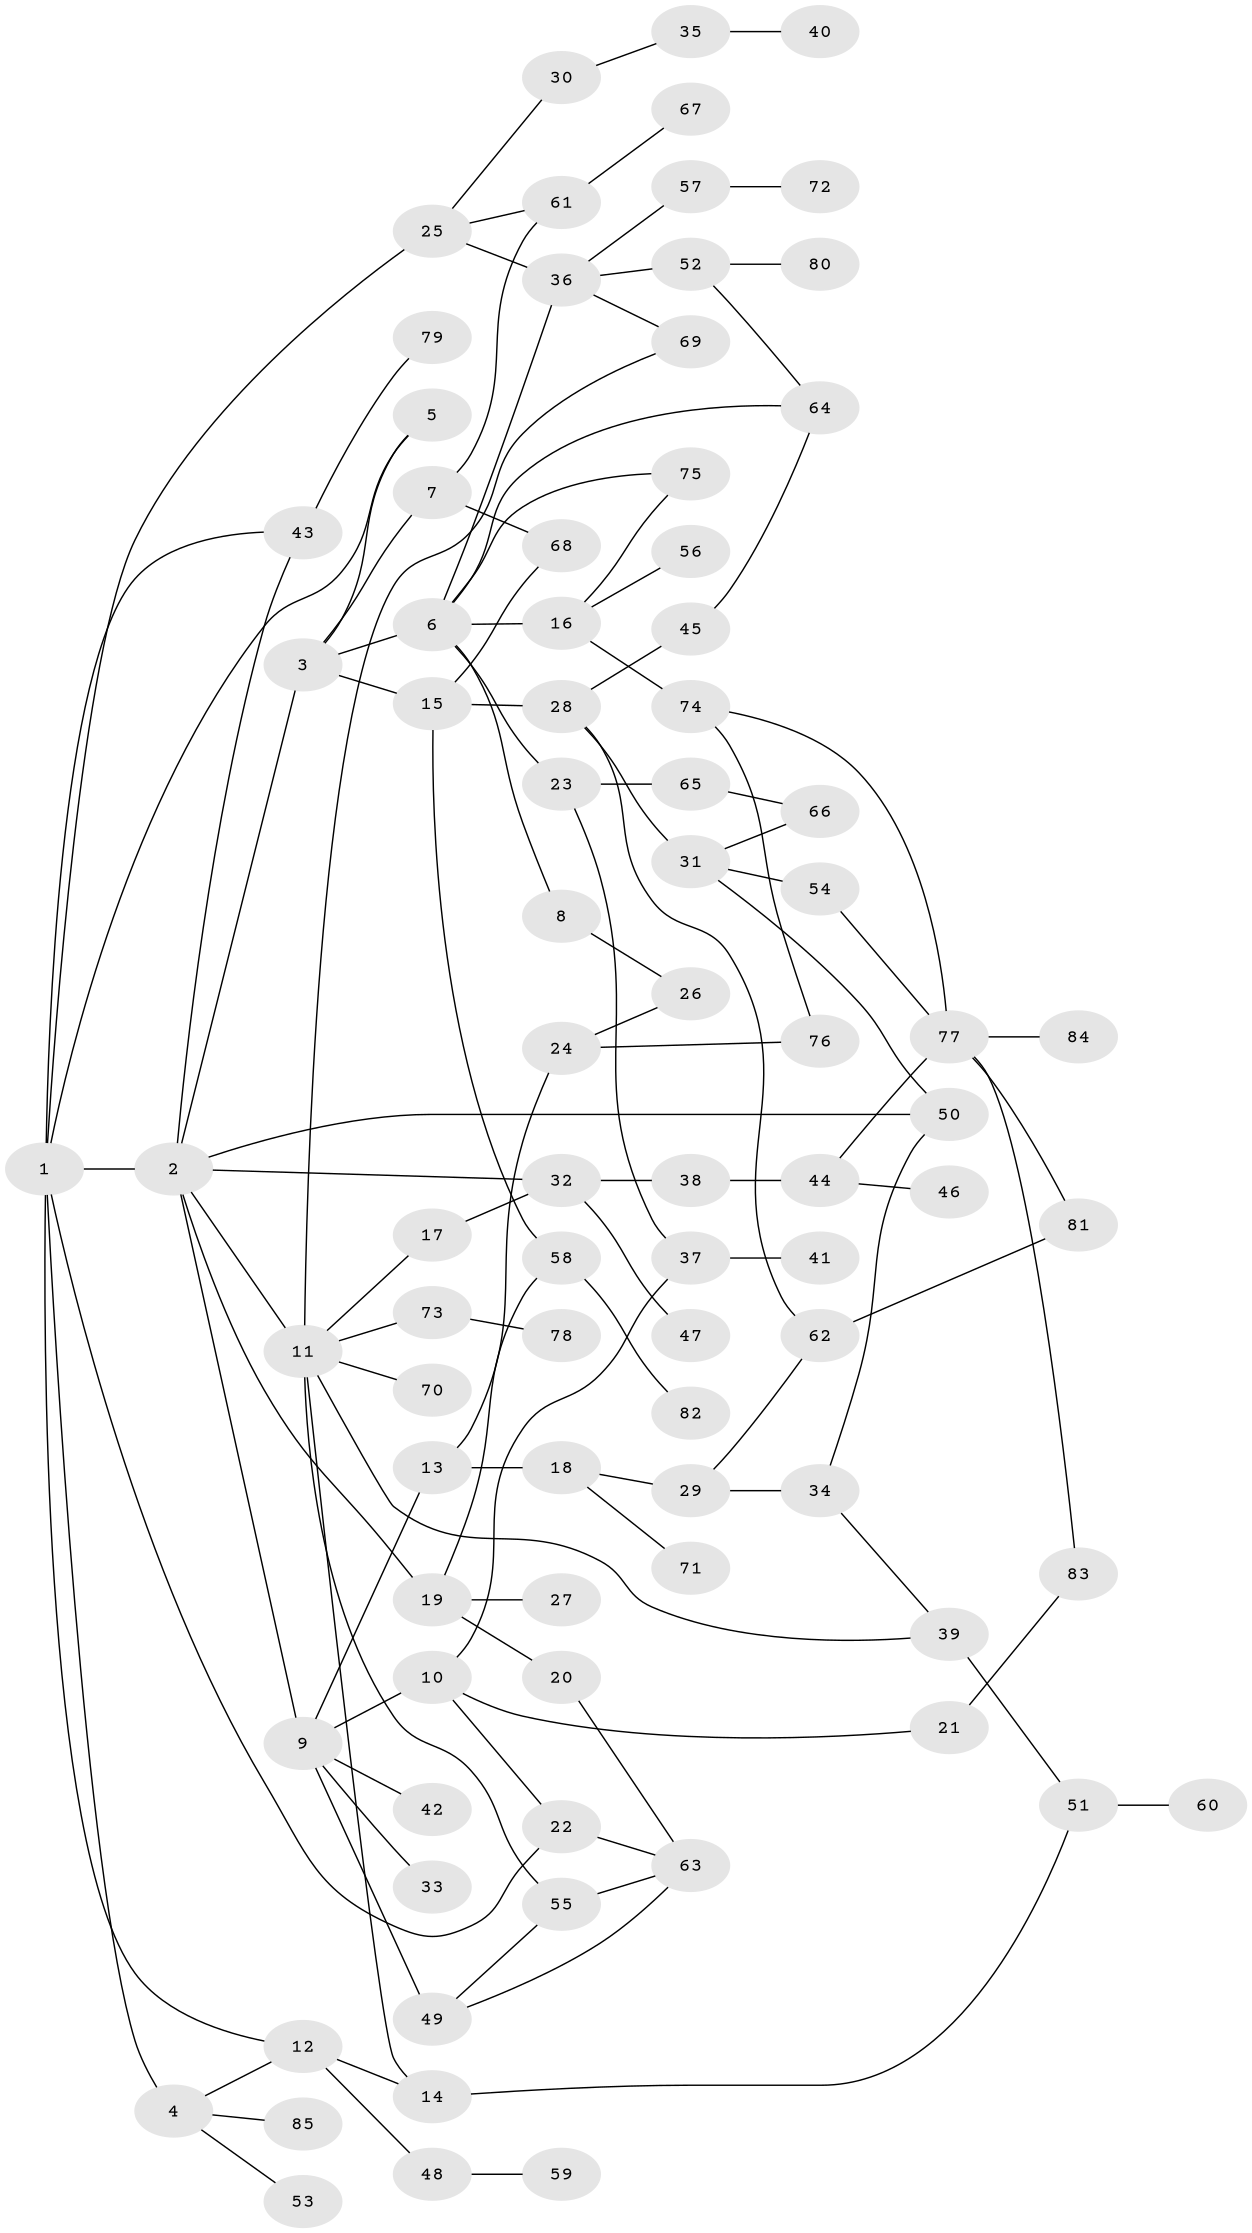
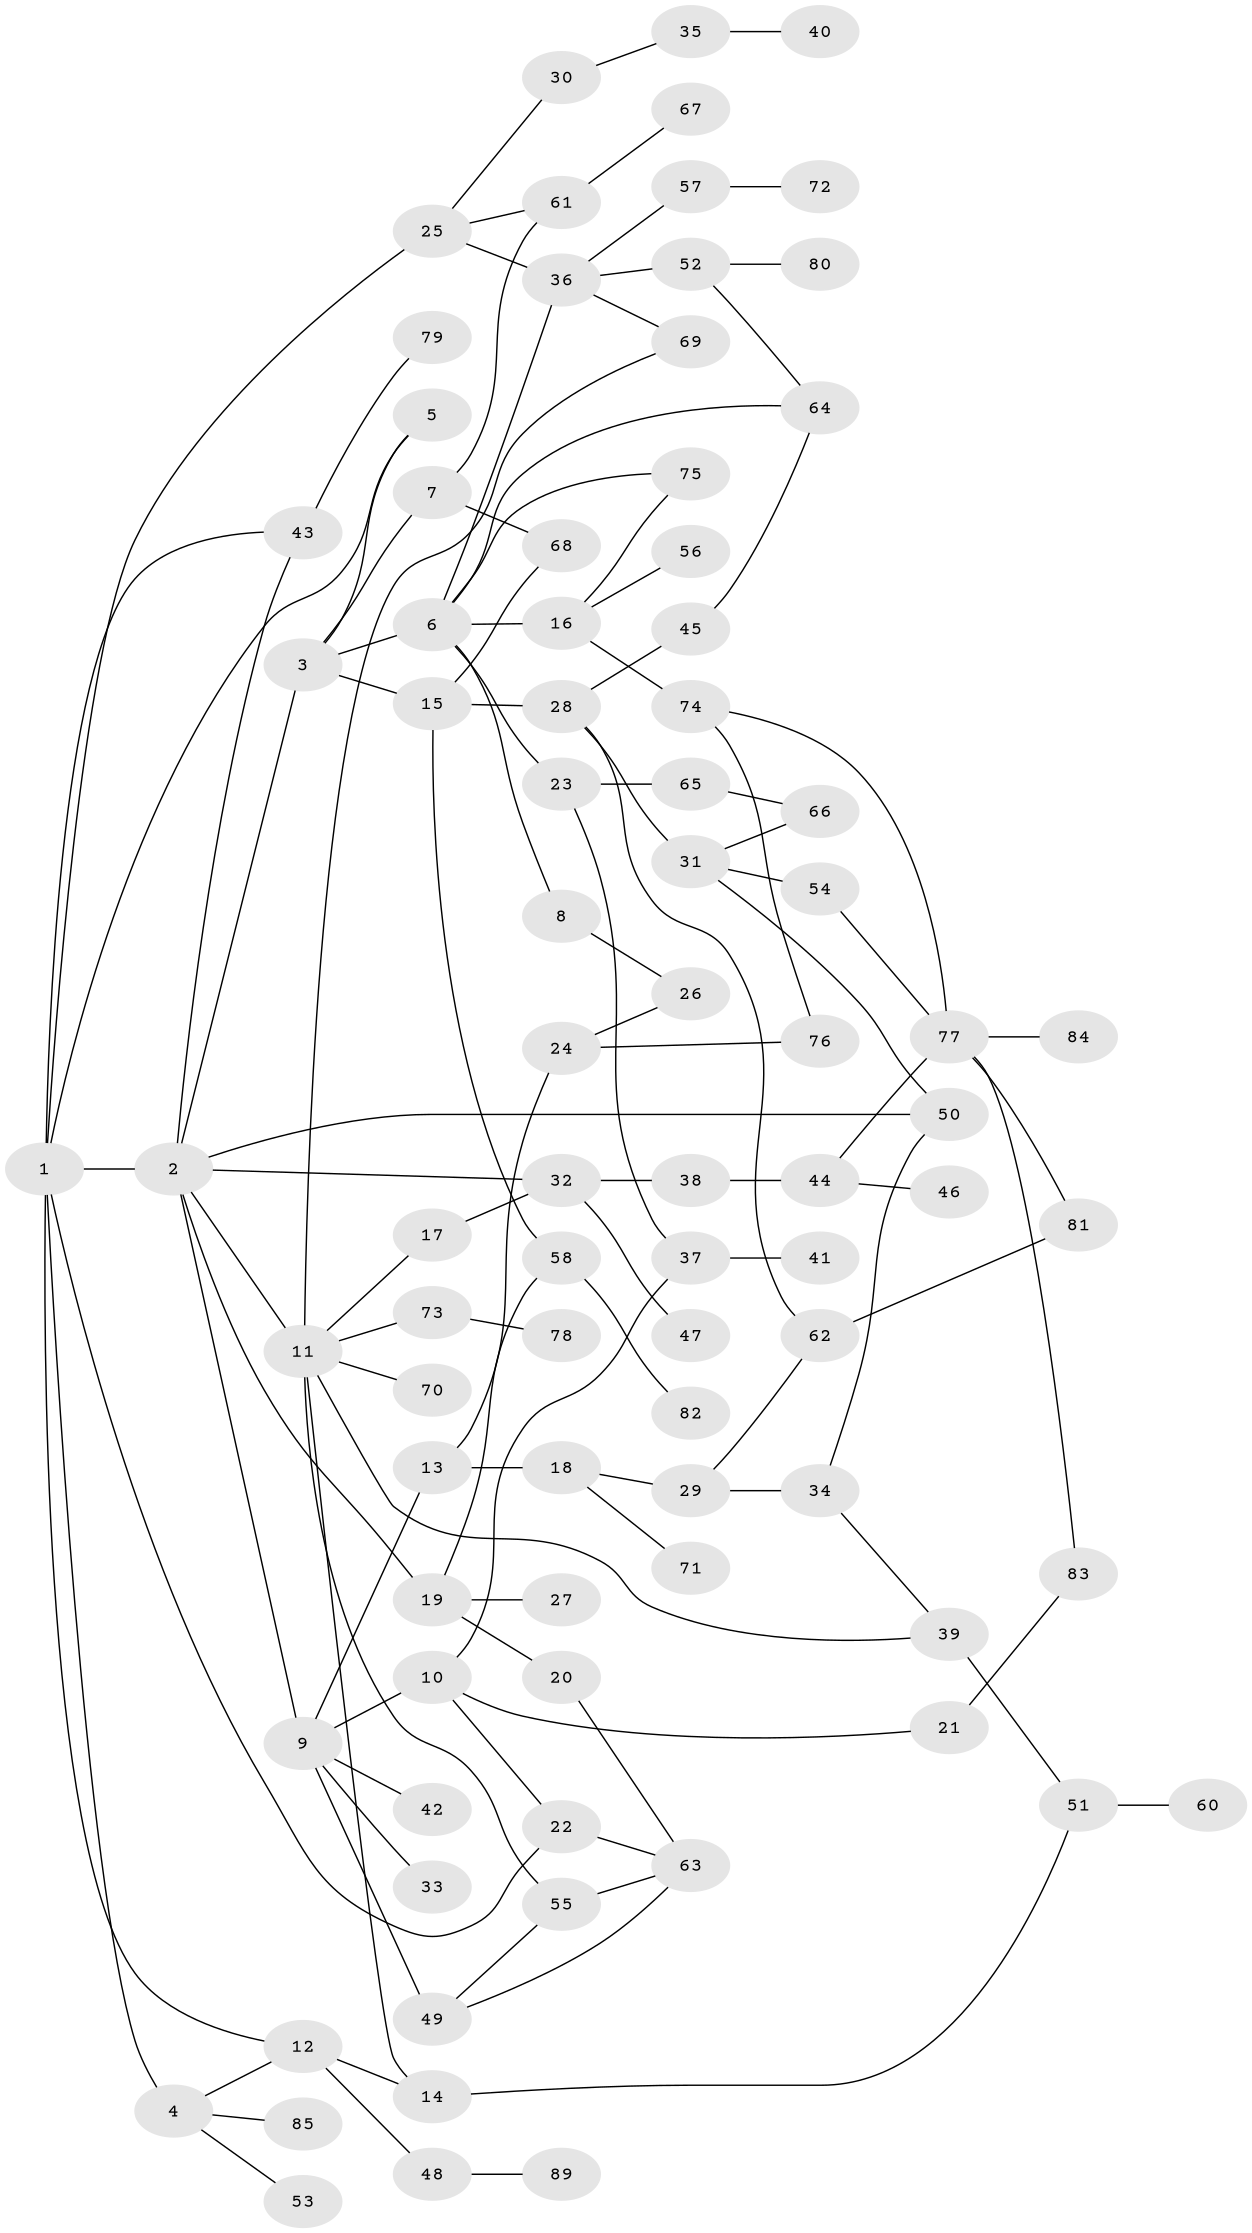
(562, 2174) -> (562, 2174)
